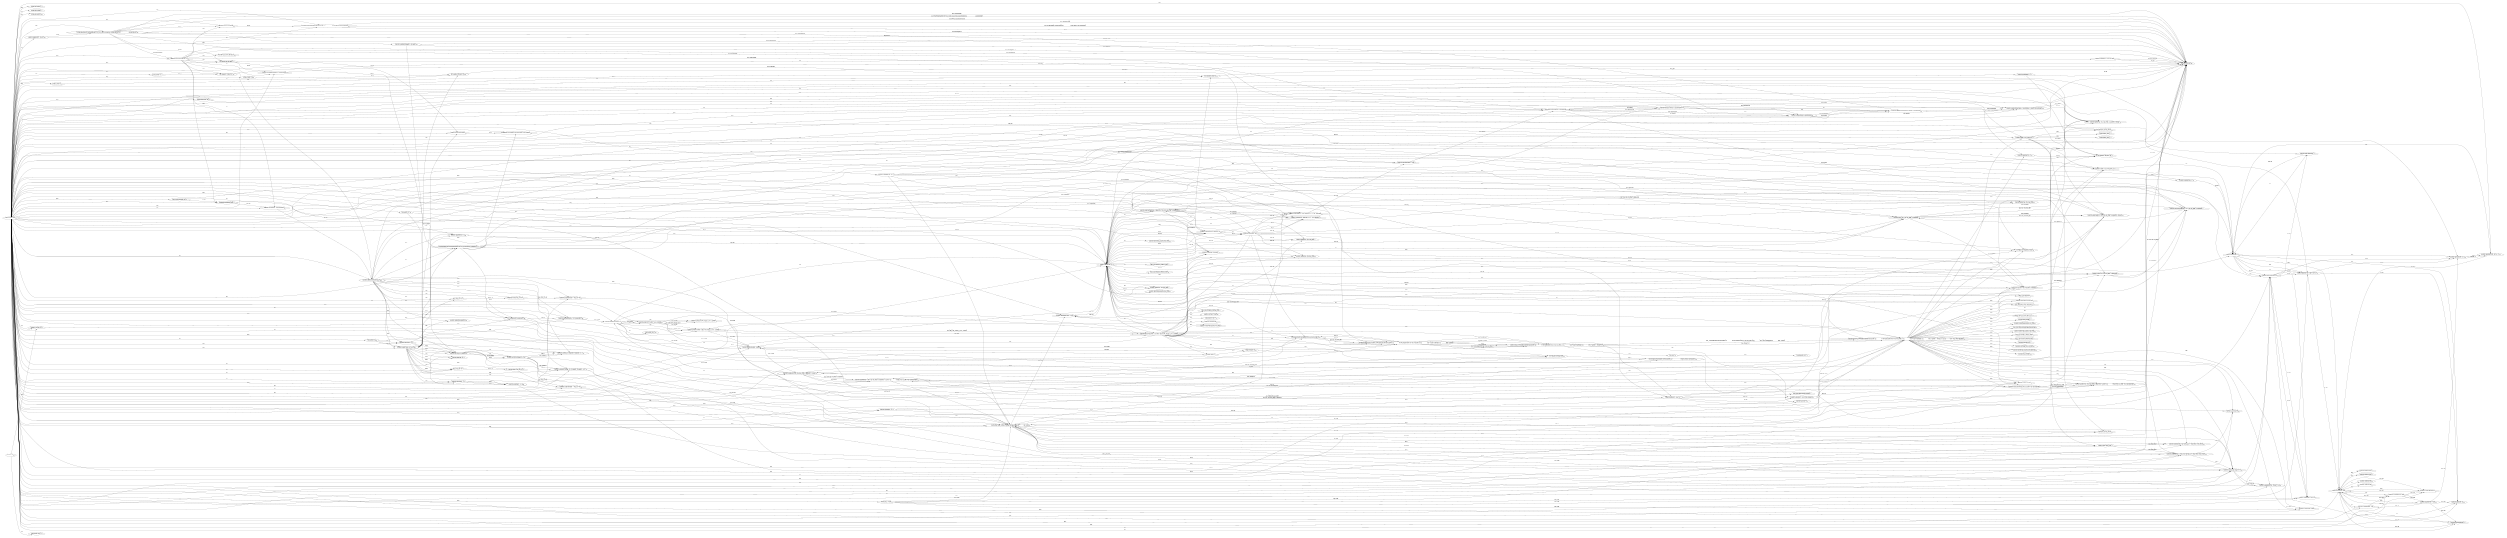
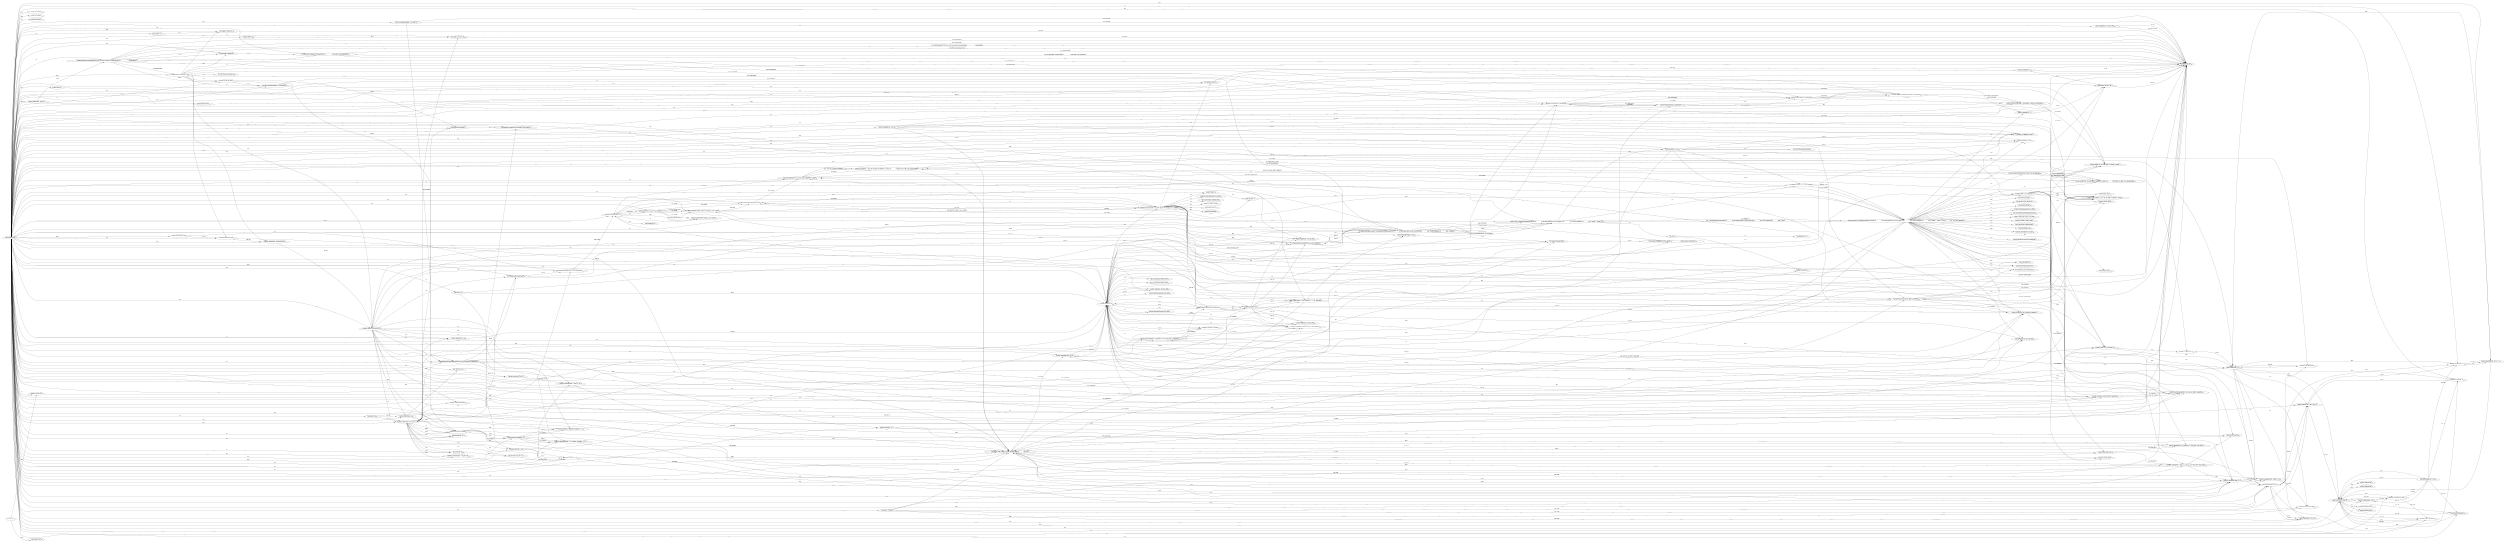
(539, 381) -> (542, 461)
